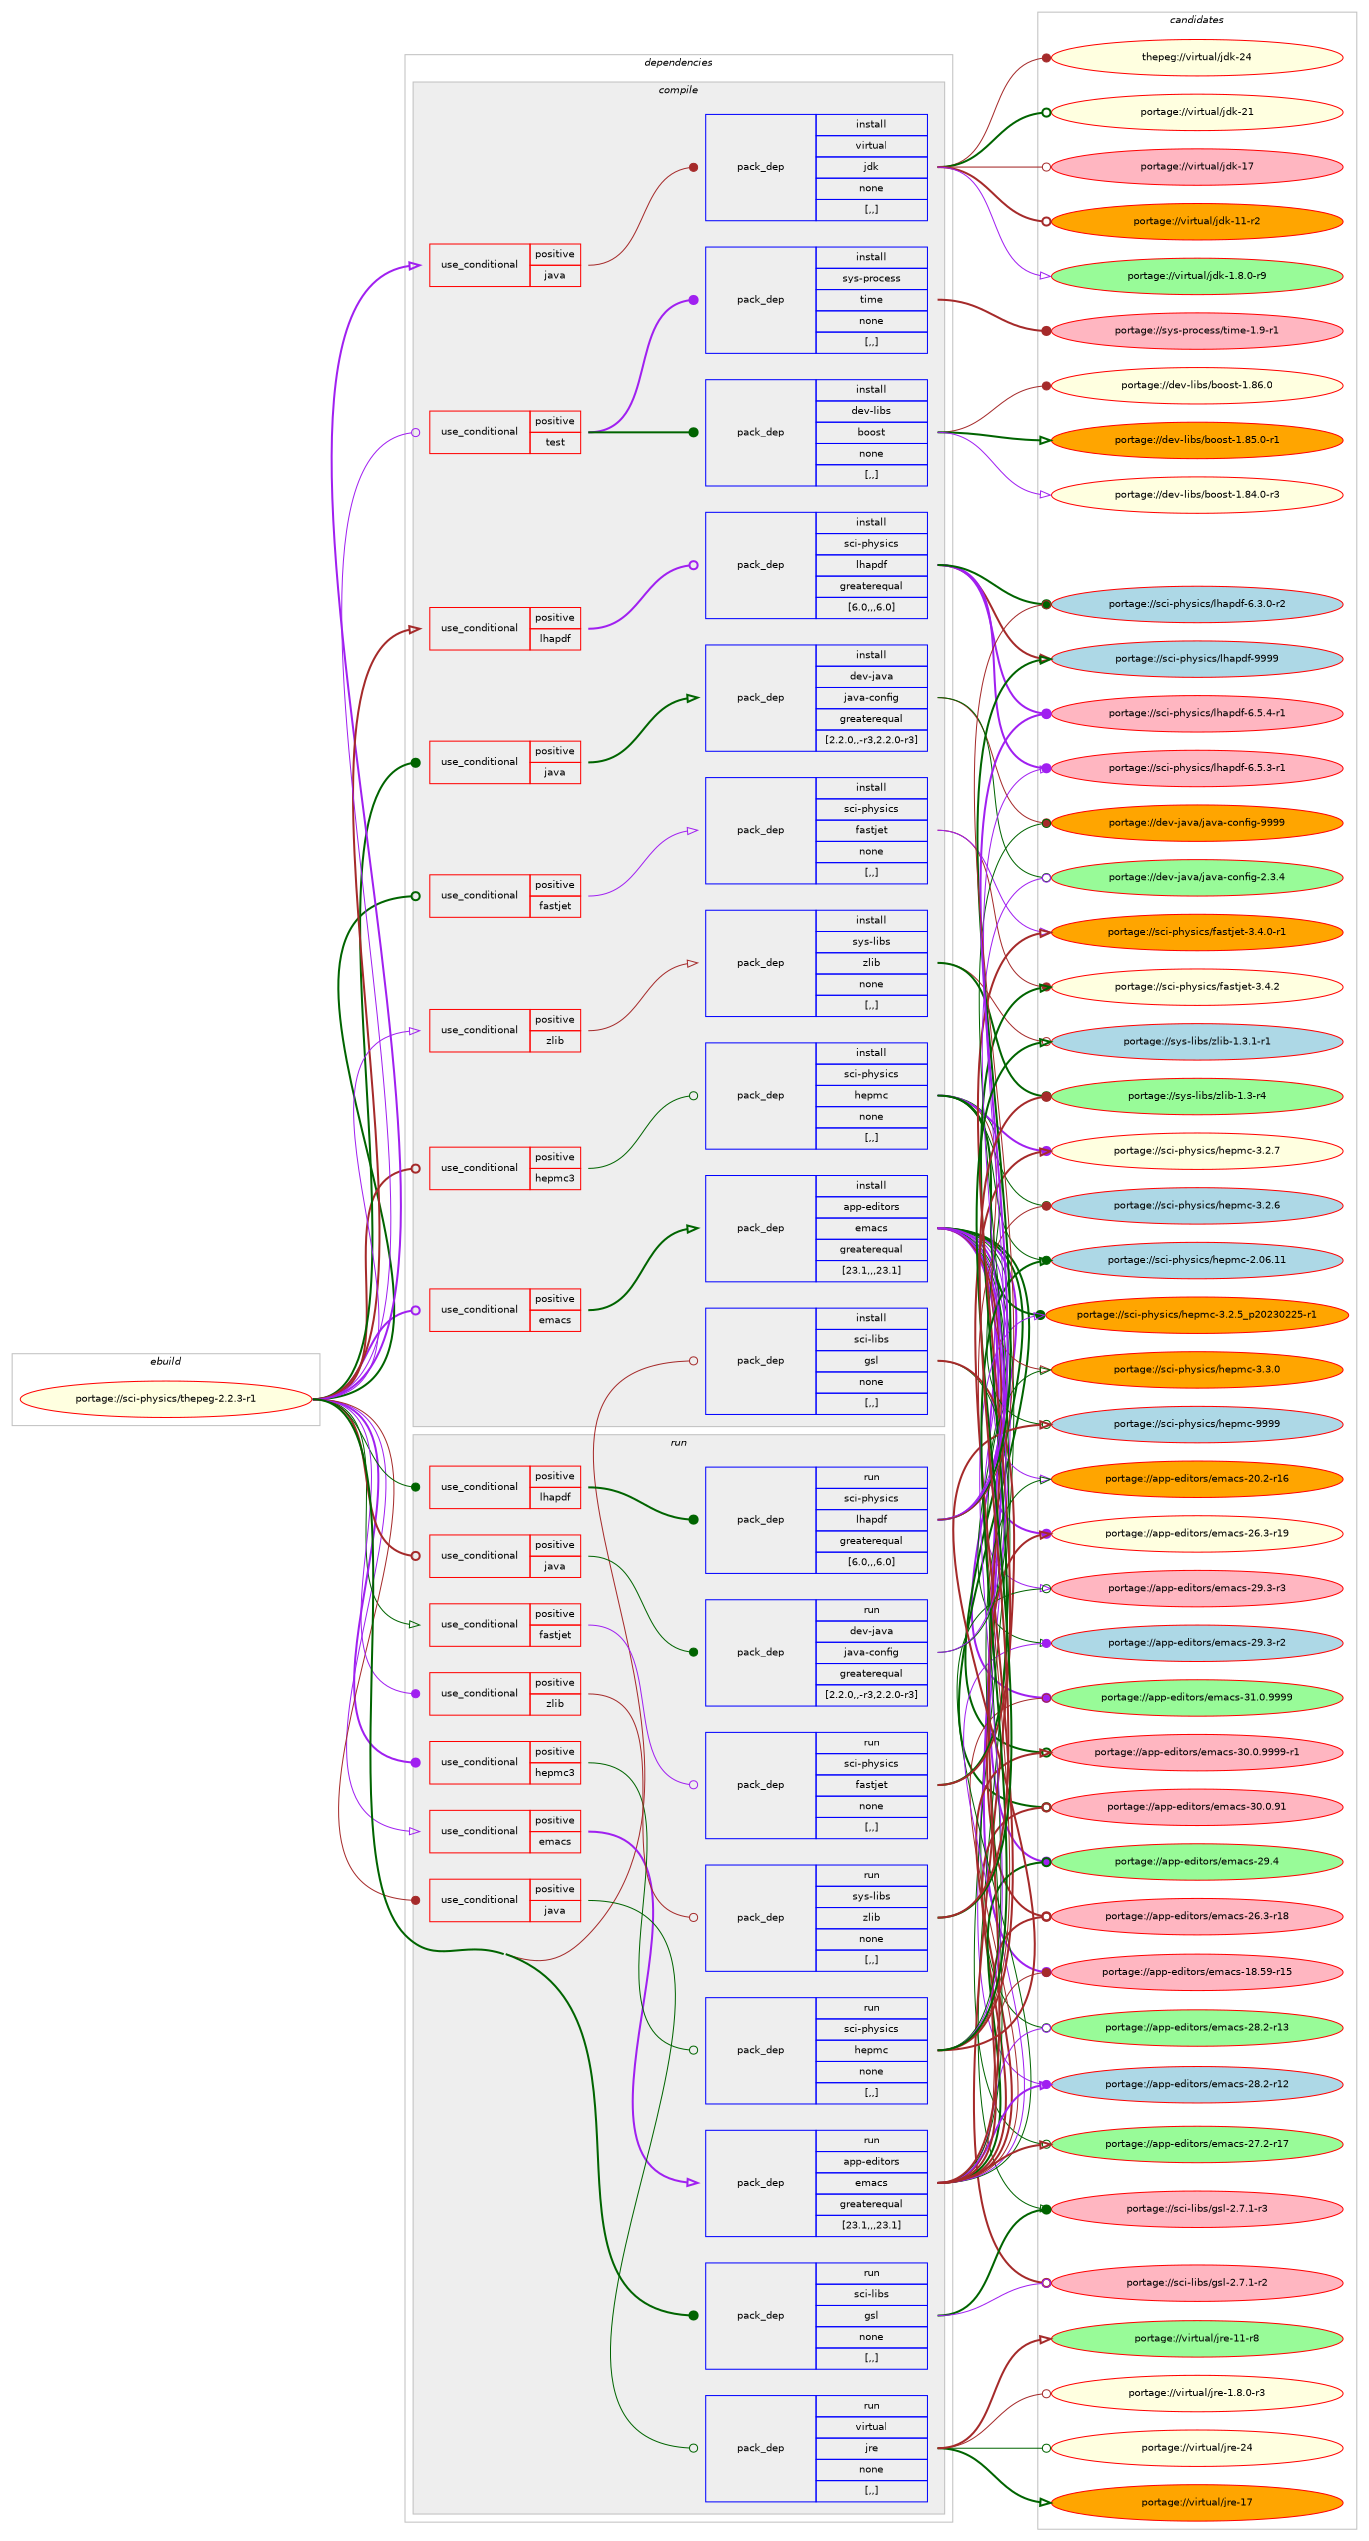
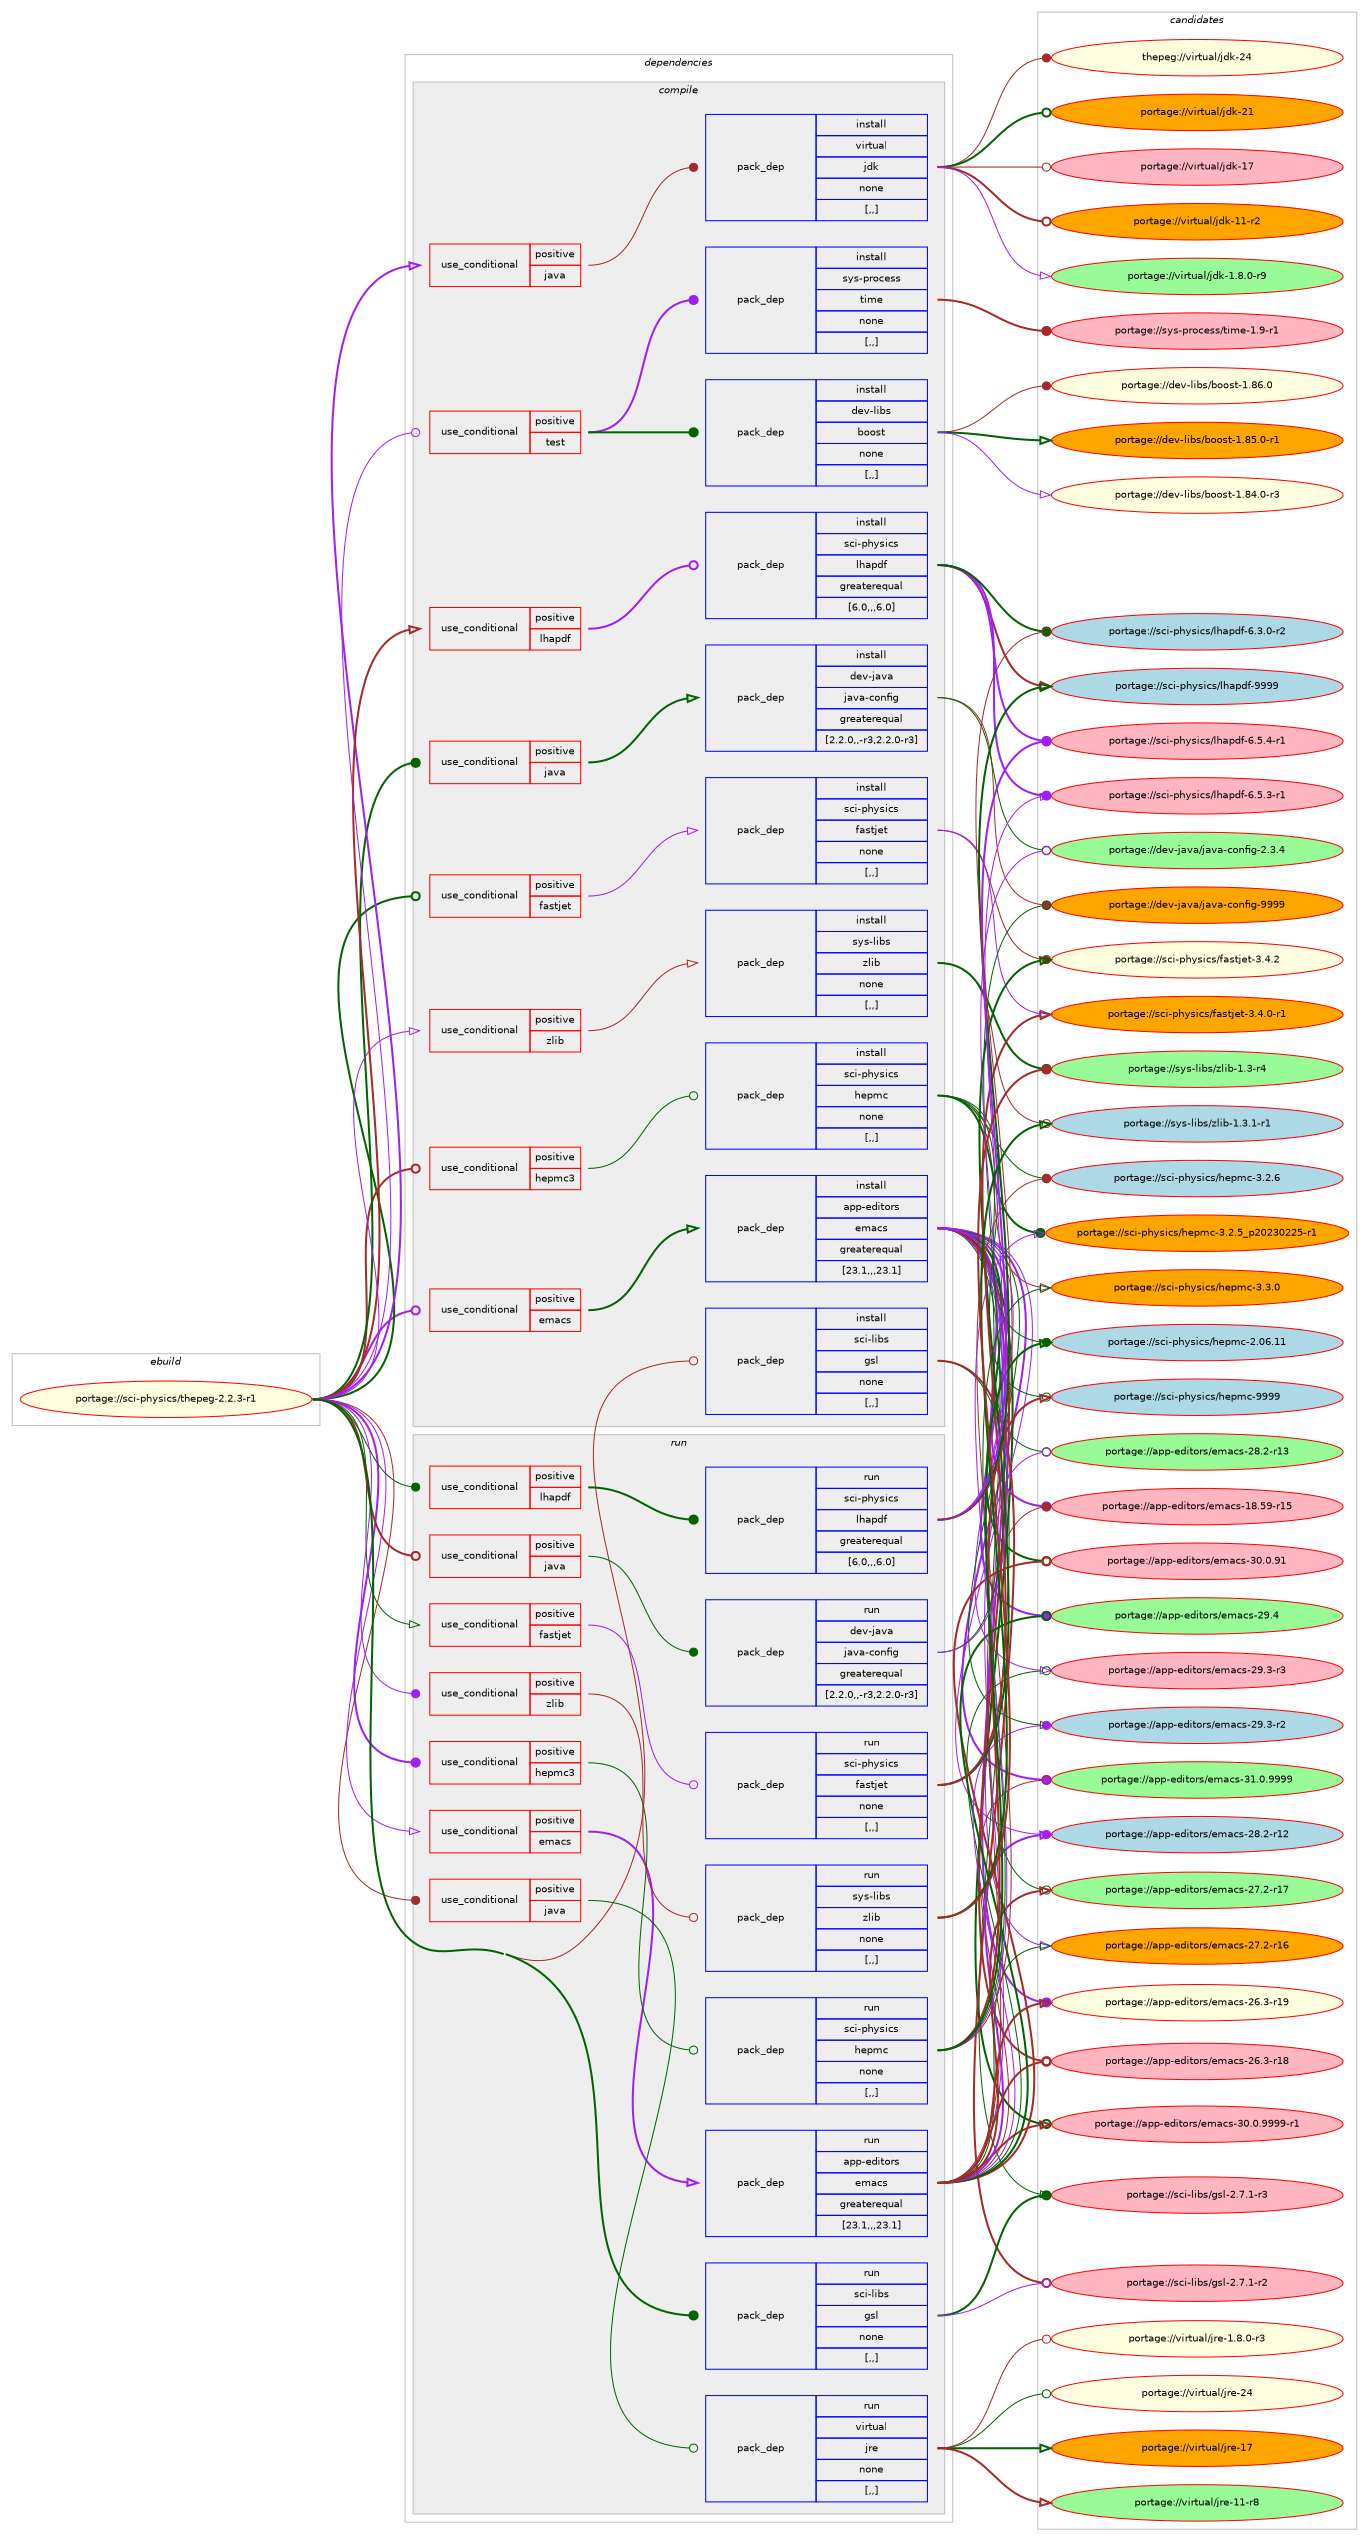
(1197, 112) -> (1197, 112)
(1197, 1151) -> none
(1197, 1479) -> (1197, 1946)
